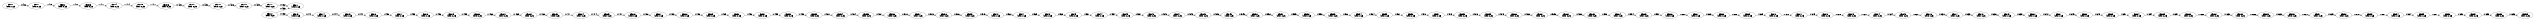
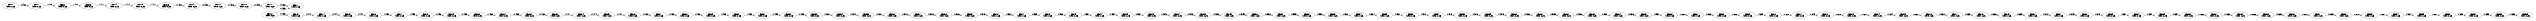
(1631, 14) -> (1631, 14)
